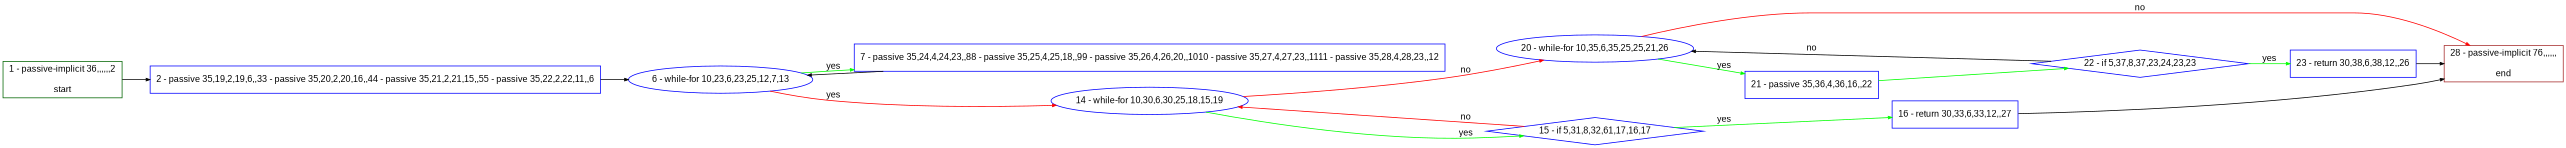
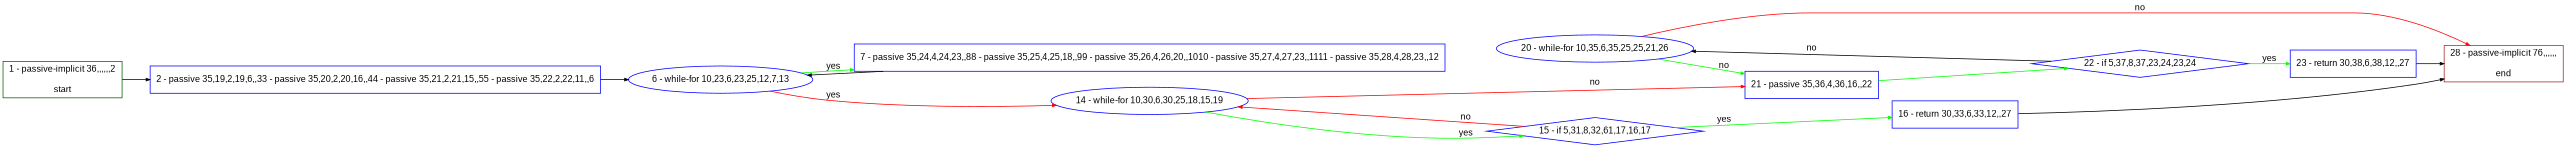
(2140, 64) -> (2140, 64)
(2353, 64) -> (2353, 64)
(1724, 66) -> (1724, 66)
(1392, 85) -> (1494, 93)
